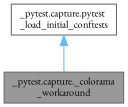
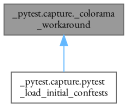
(64, 59) -> (64, 59)
